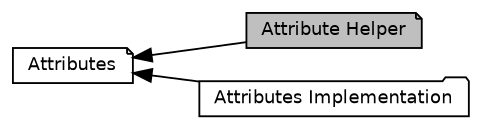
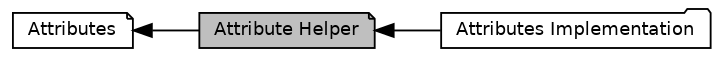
(175, 78) -> (417, 30)
